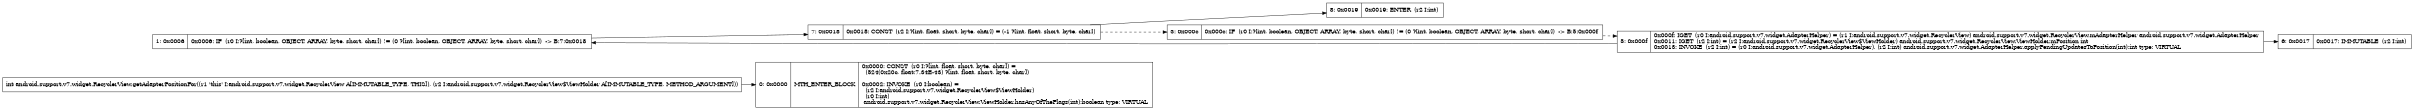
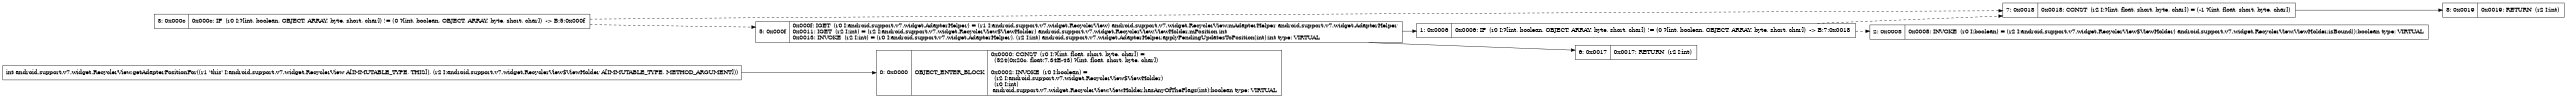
(1403, 10) -> (2521, 10)
(1132, 32) -> (1294, 14)
none -> (2149, 32)
(698, 36) -> (1908, 20)
(2362, 41) -> (1654, 52)
(825, 85) -> (949, 73)
